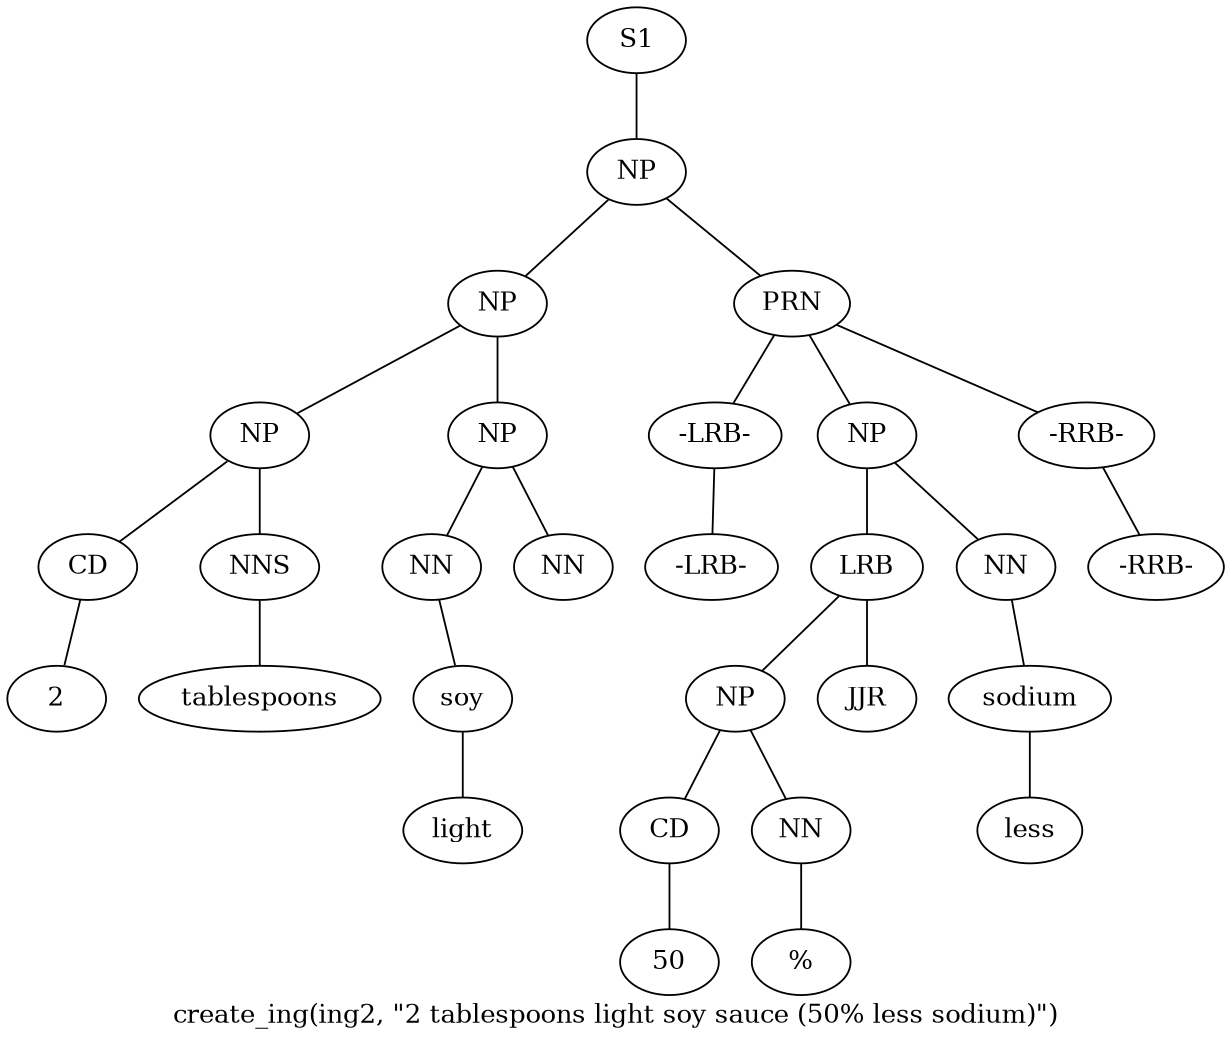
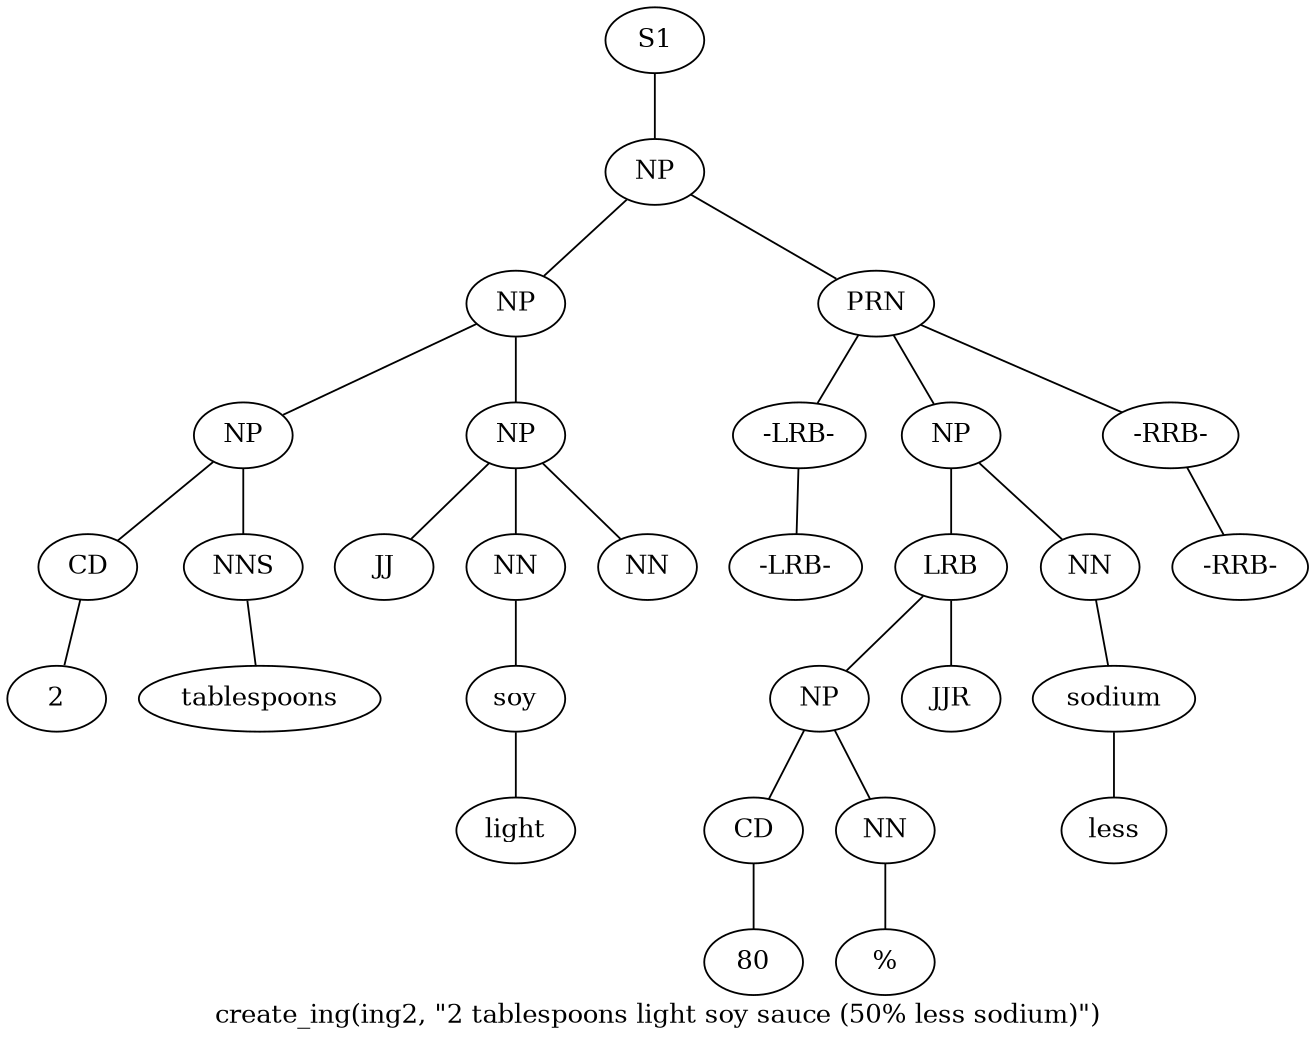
none -> (384, 567)
(669, 962) -> (754, 962)
